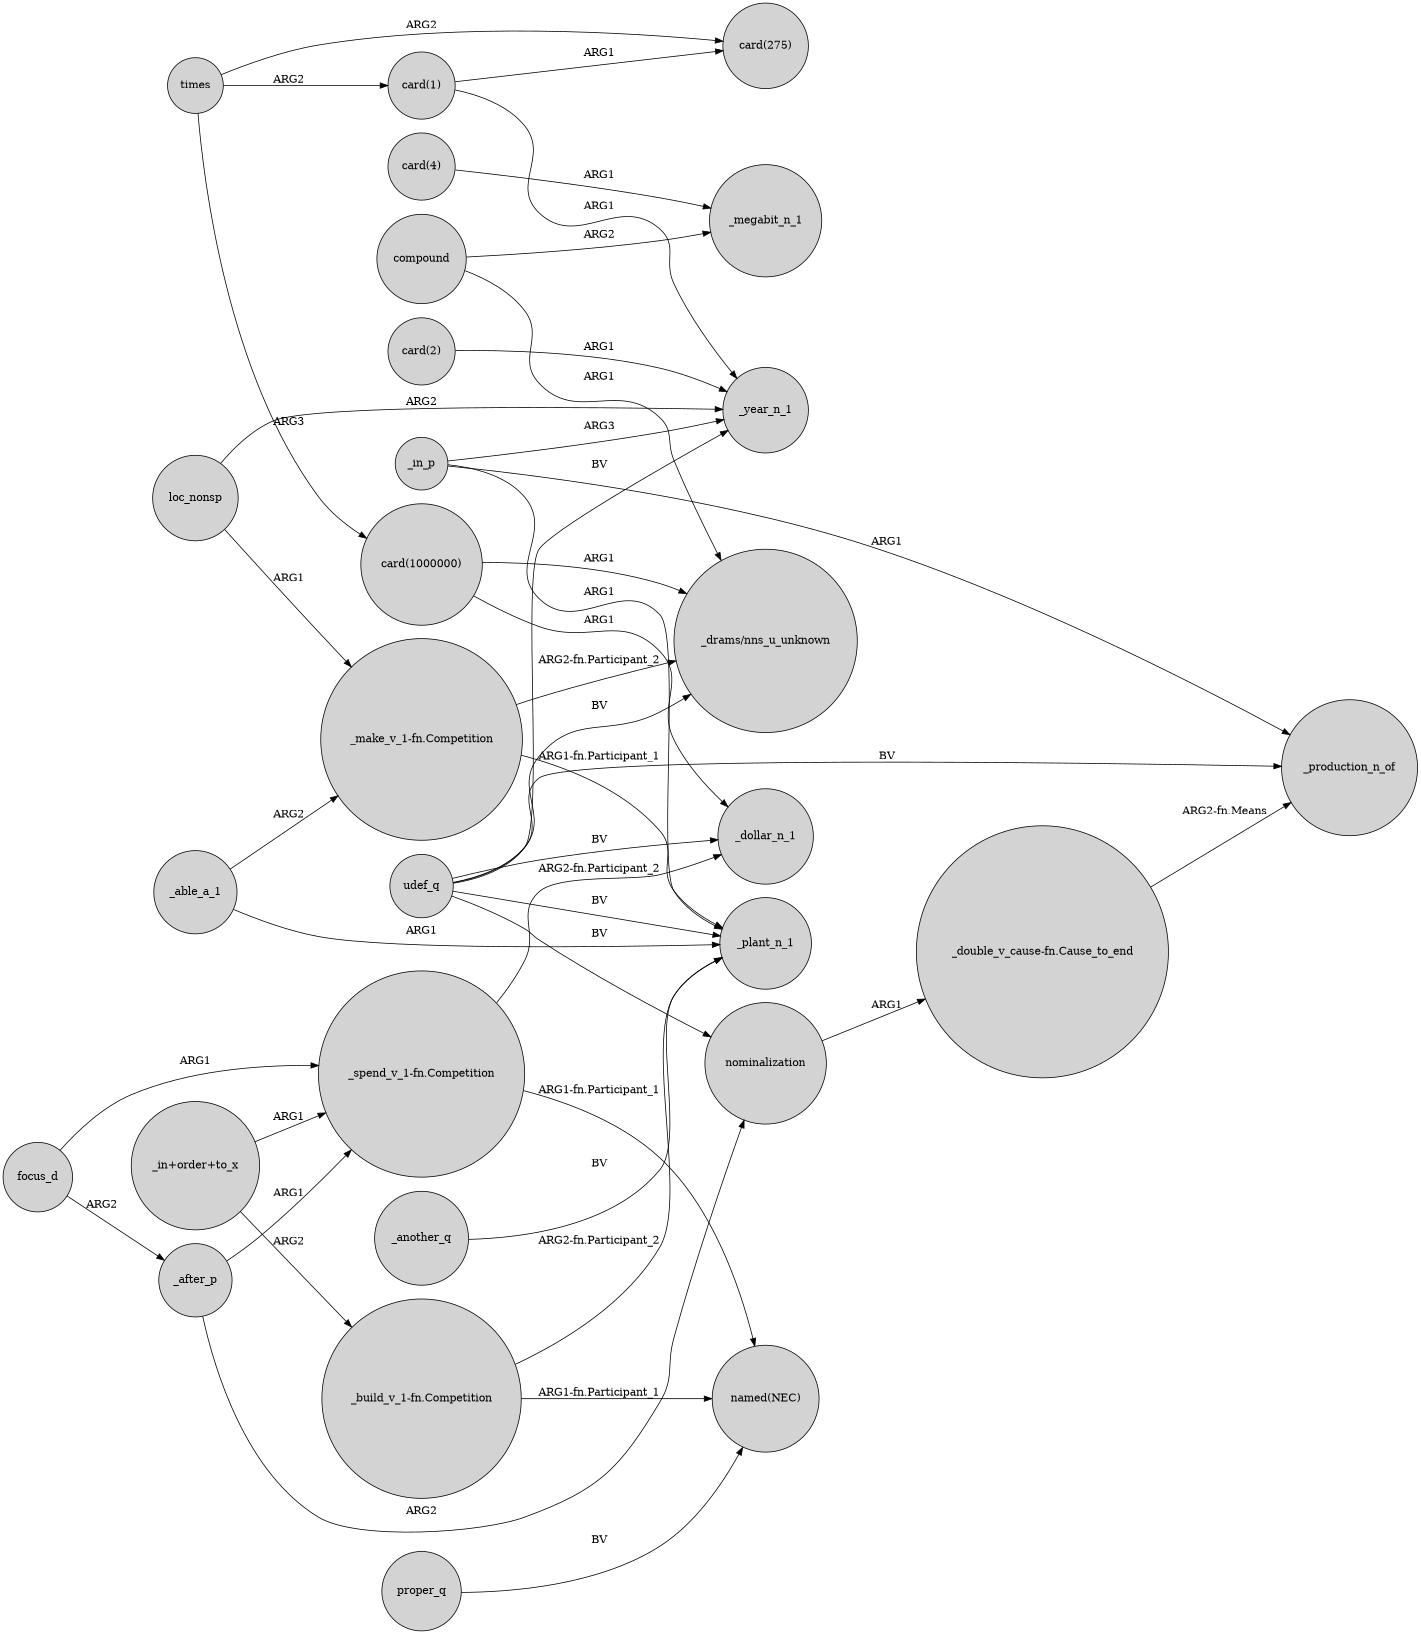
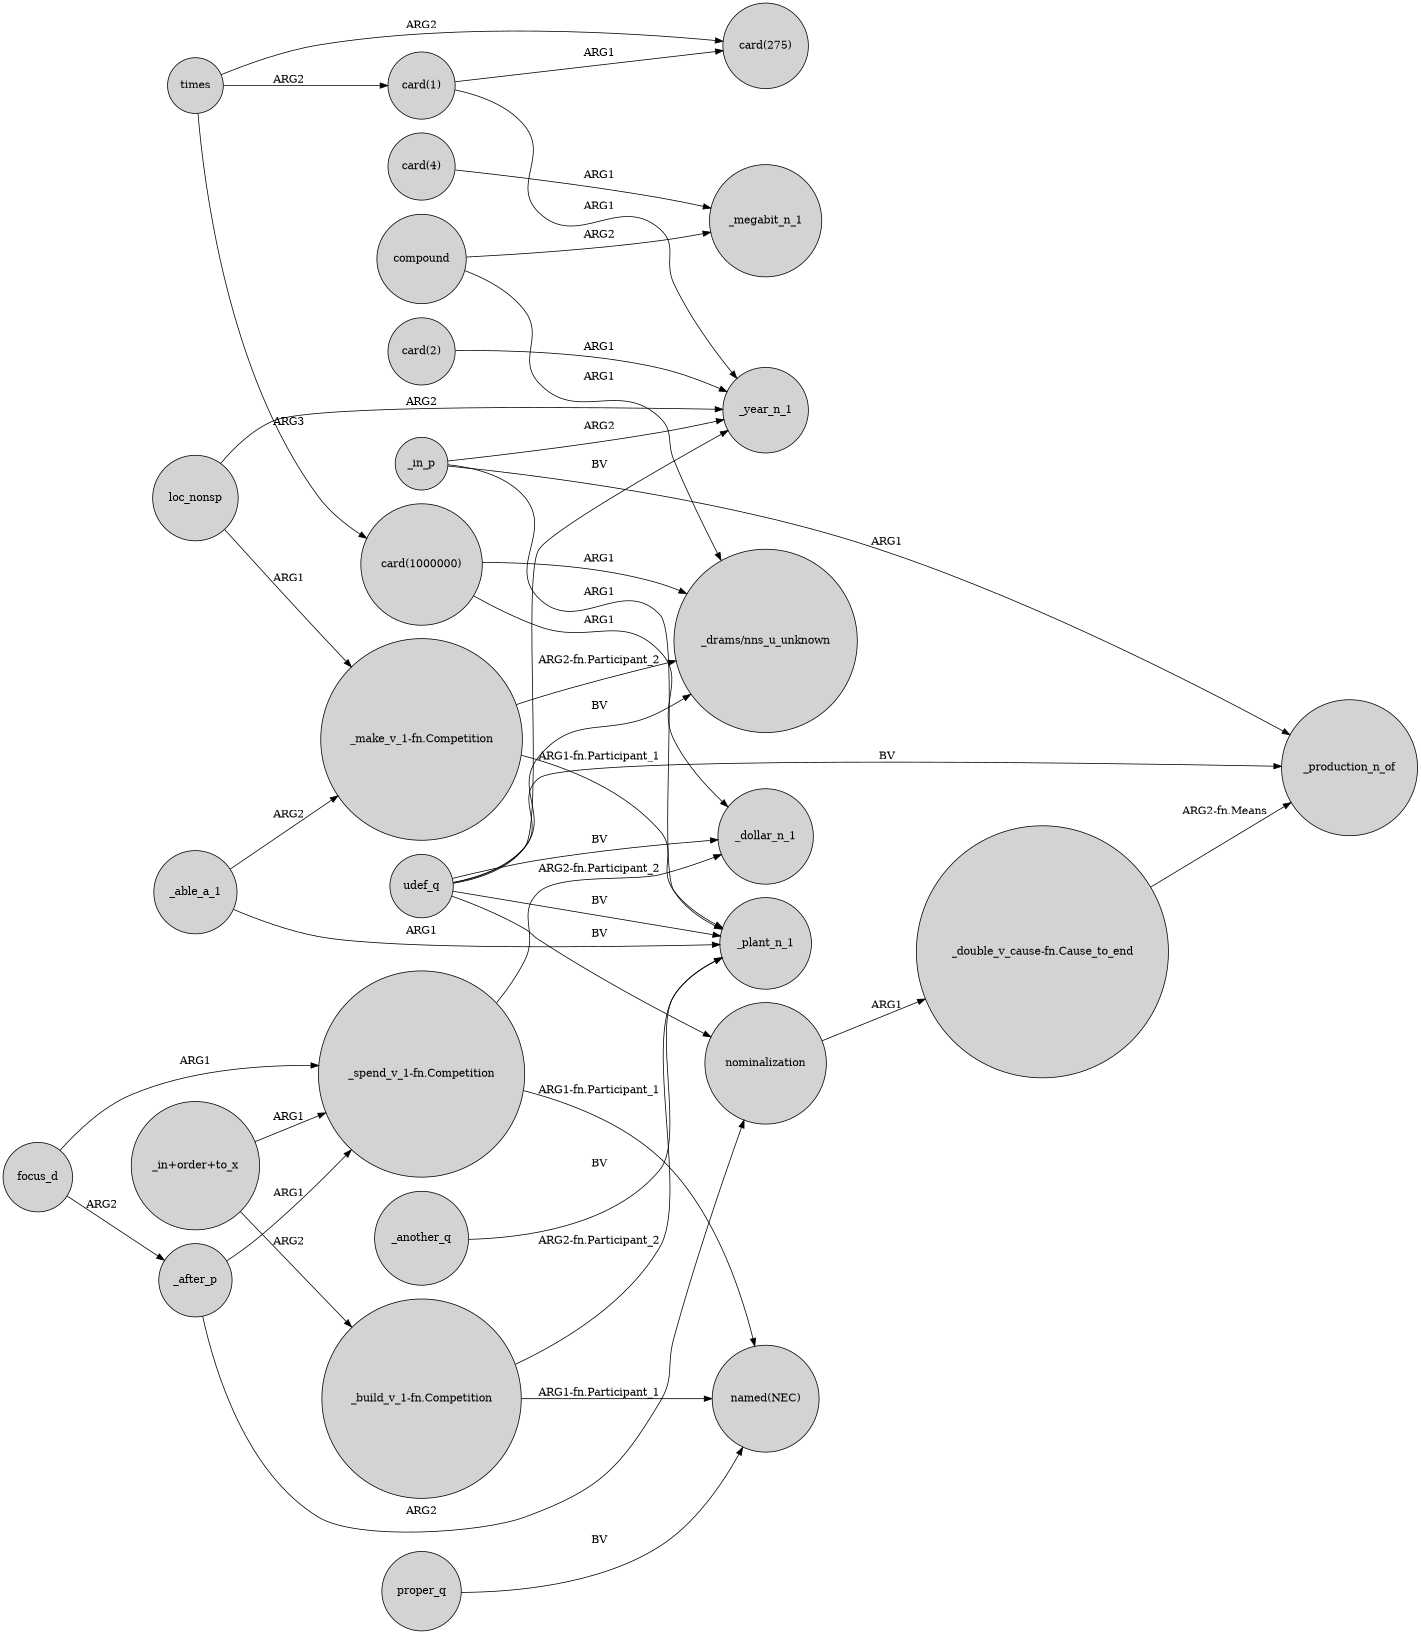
(599, 427) -> (599, 427)
